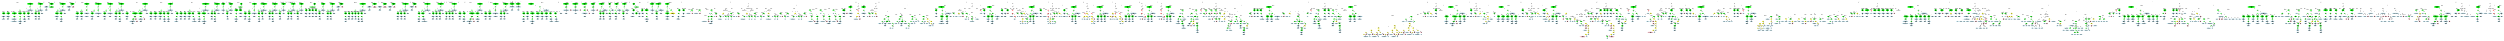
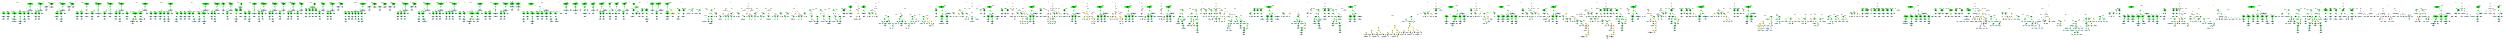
(52, 7) -> (52, 7)
